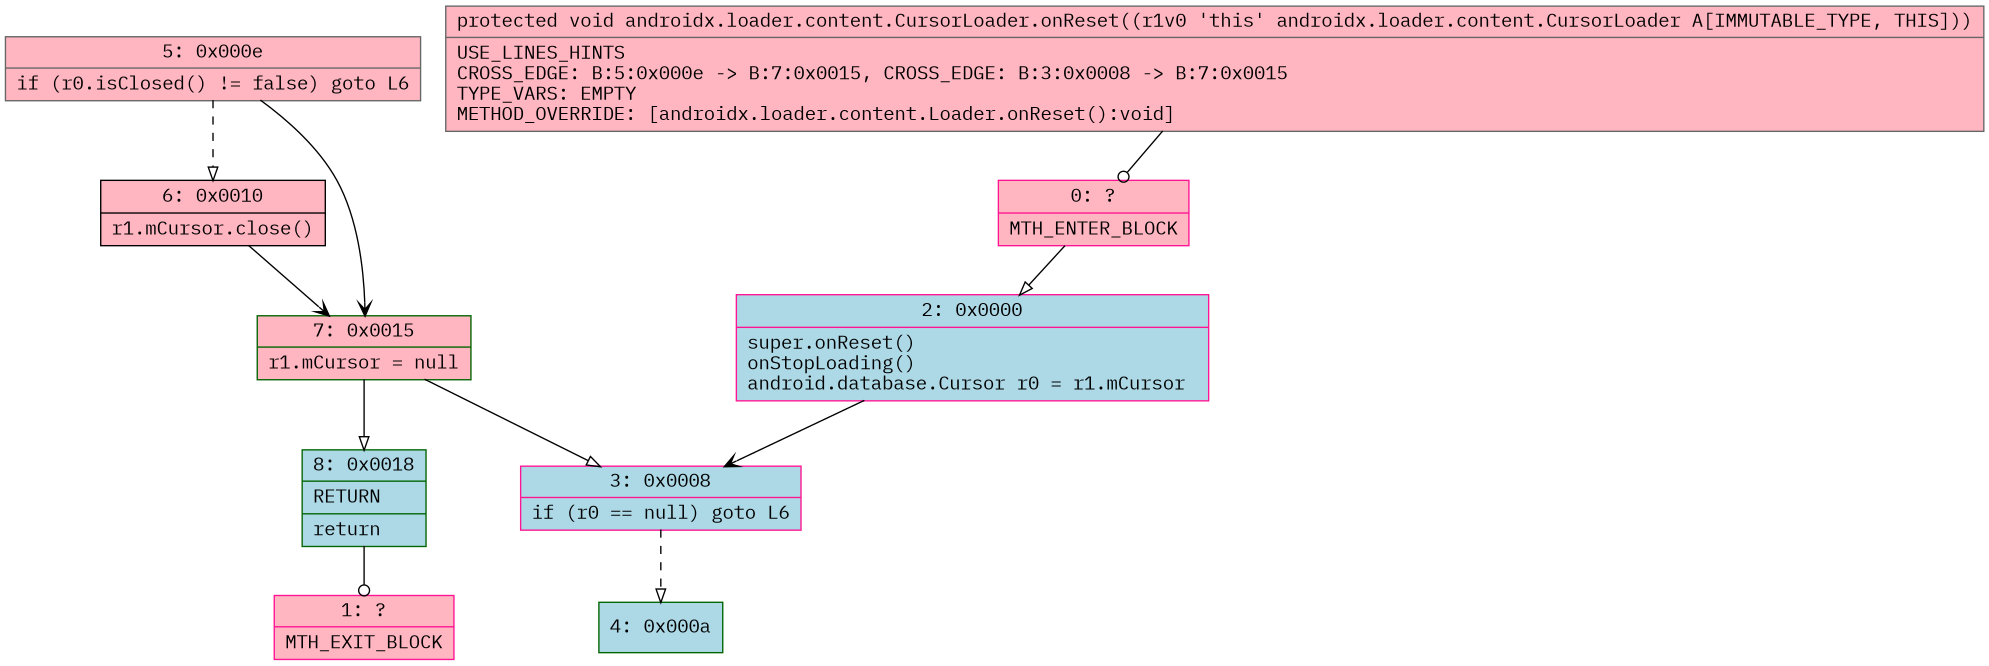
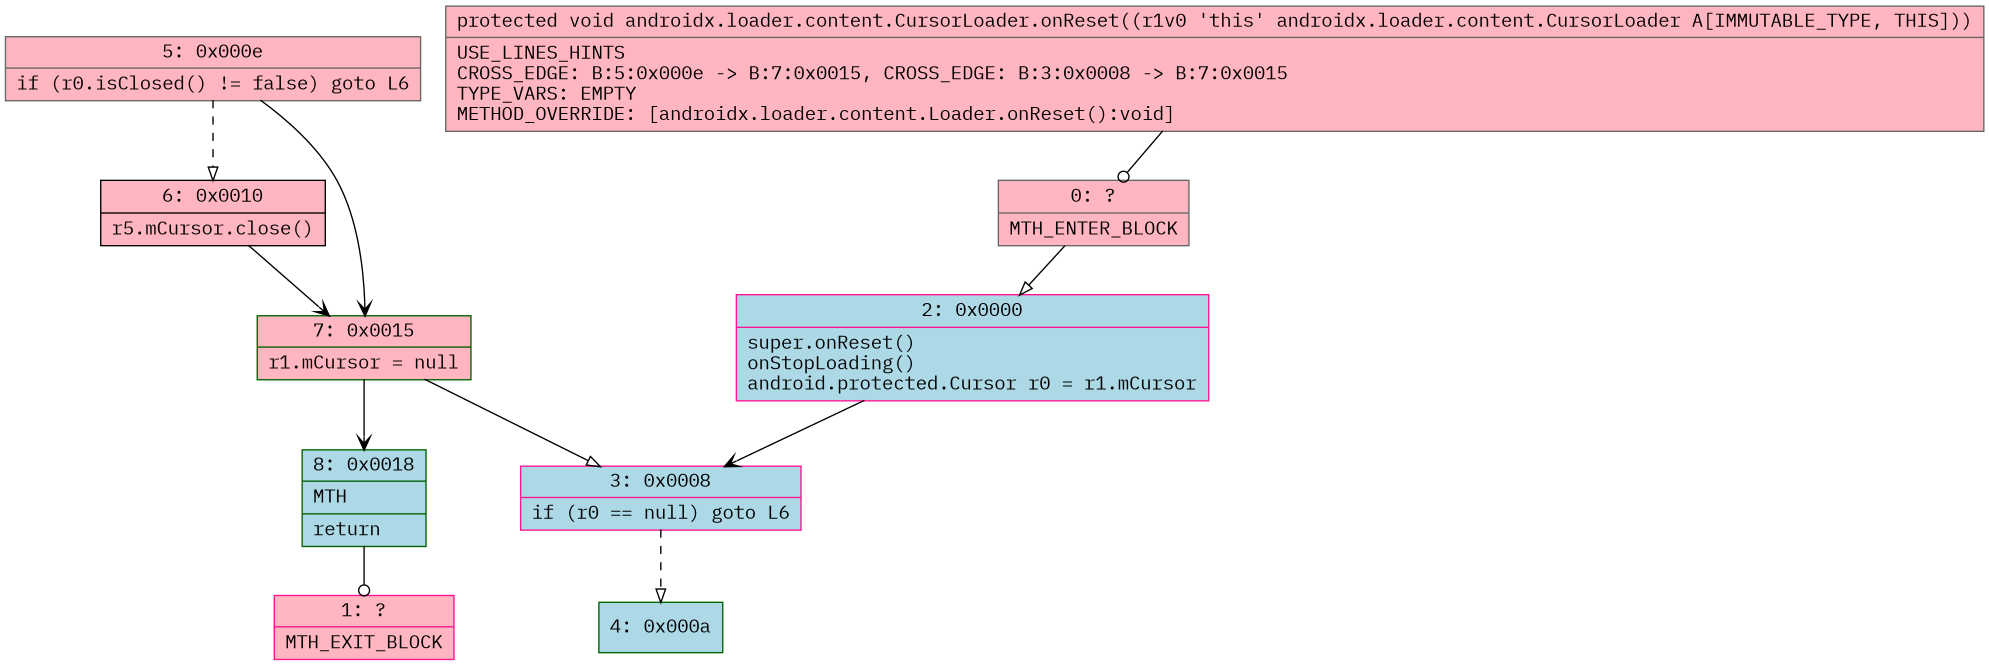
(1094, 213) -> (1094, 213)
(213, 229) -> (213, 229)
(966, 384) -> (973, 384)
(364, 408) -> (364, 408)
(347, 497) -> (330, 497)
